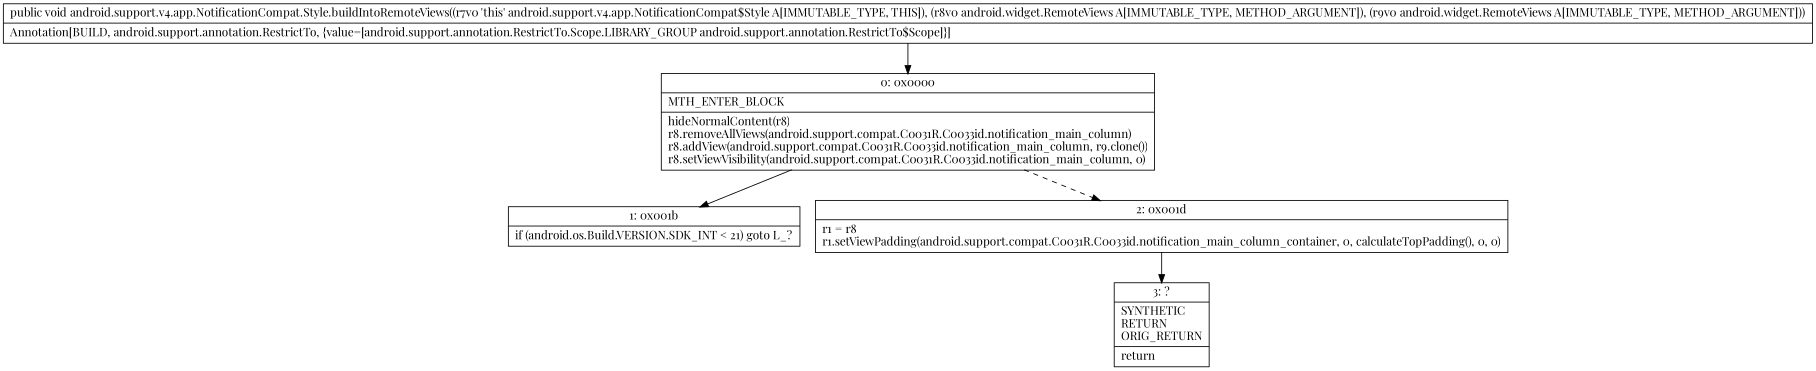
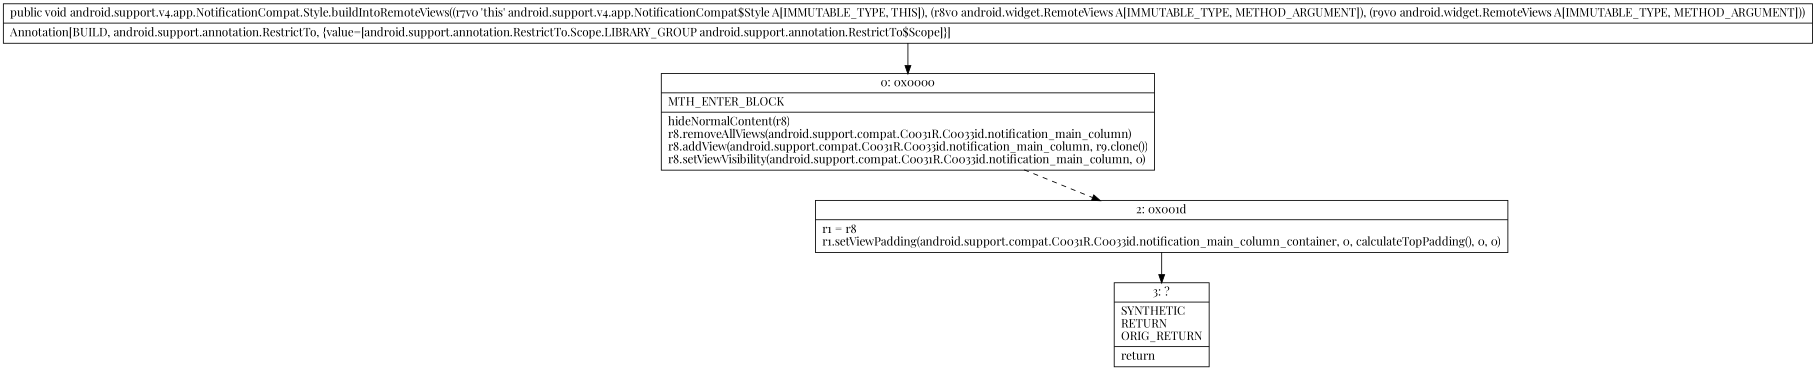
(654, 226) -> none
